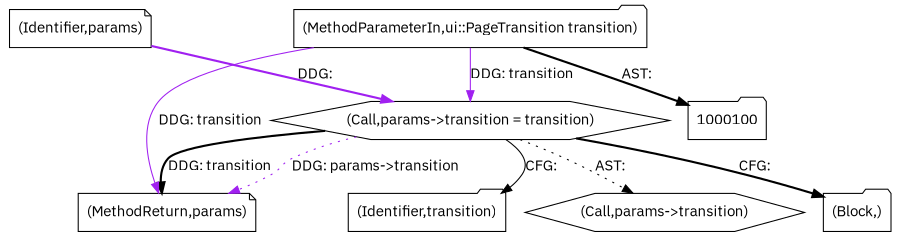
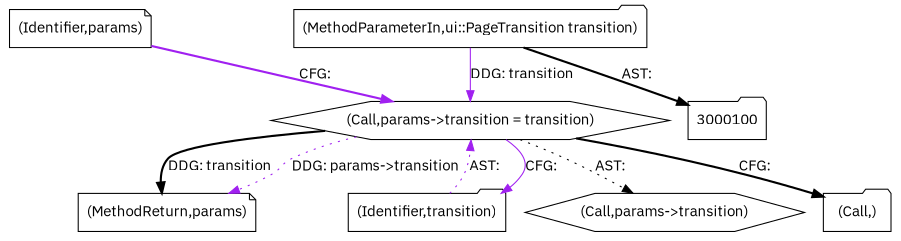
(317, 75) -> (317, 75)
(192, 79) -> none
(727, 120) -> (727, 120)
(525, 162) -> (525, 162)
none -> (464, 174)
(857, 212) -> (857, 212)
